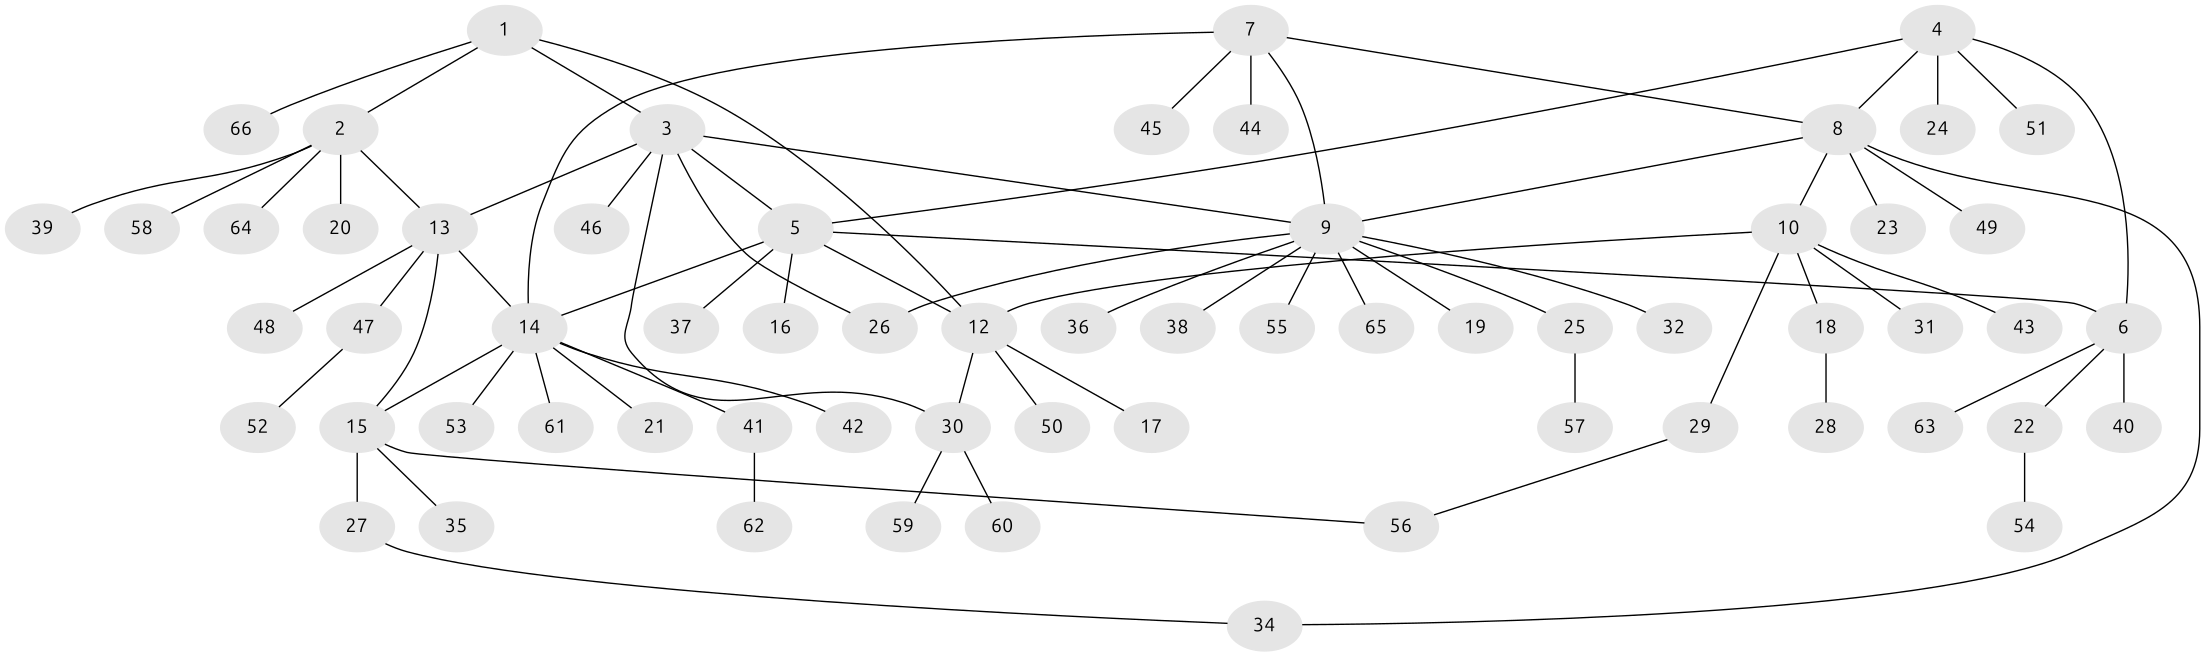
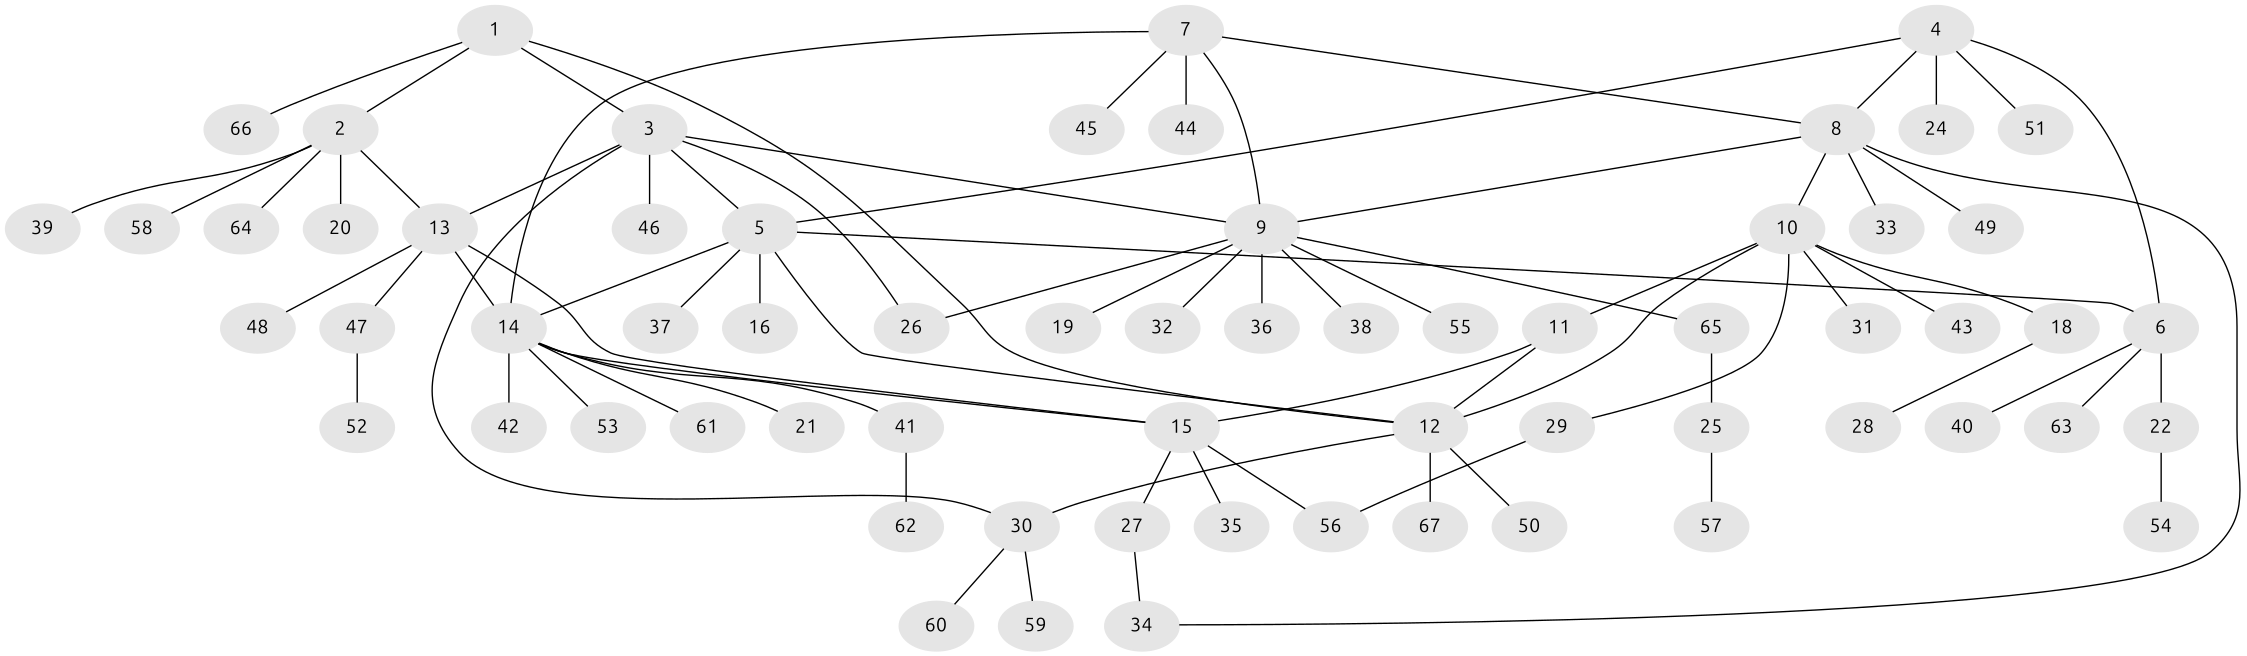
(1888, 229) -> (1887, 229)
(1453, 275) -> (1712, 372)
none -> (1560, 328)
(1152, 428) -> (1430, 527)
